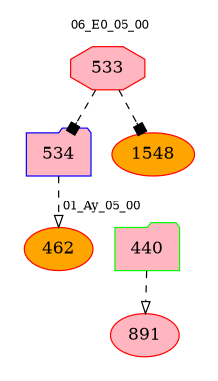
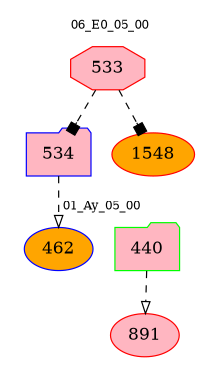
(59, 249) -> (59, 249)
